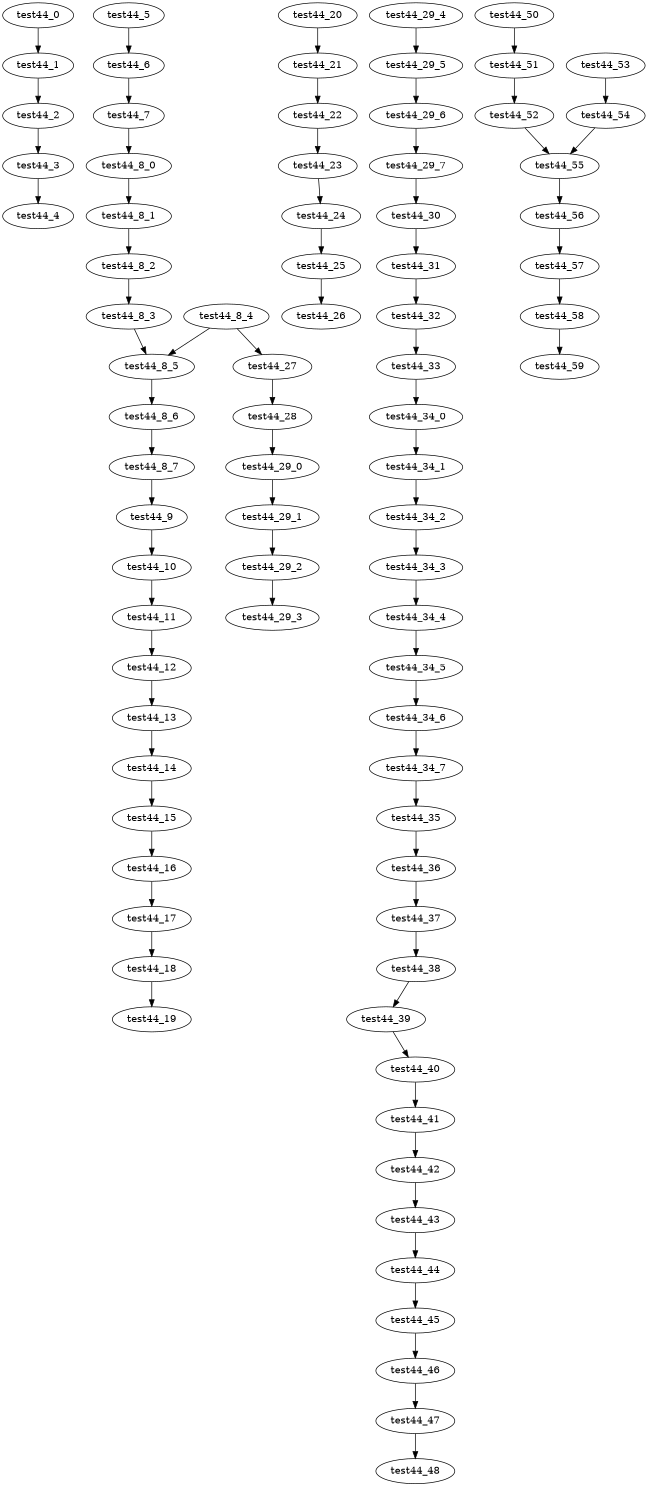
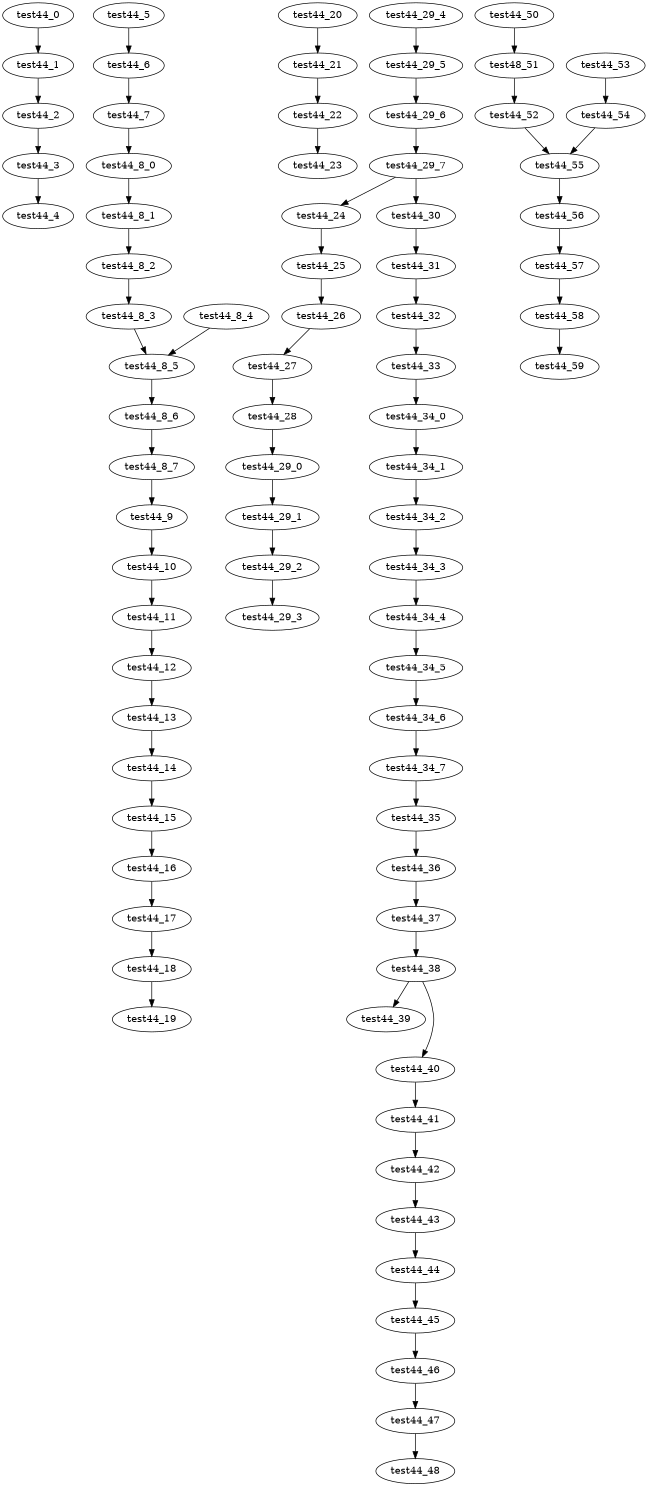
(514, 66) -> (514, 66)
(319, 188) -> (371, 190)
(247, 339) -> (299, 339)
(399, 1041) -> (434, 1016)
